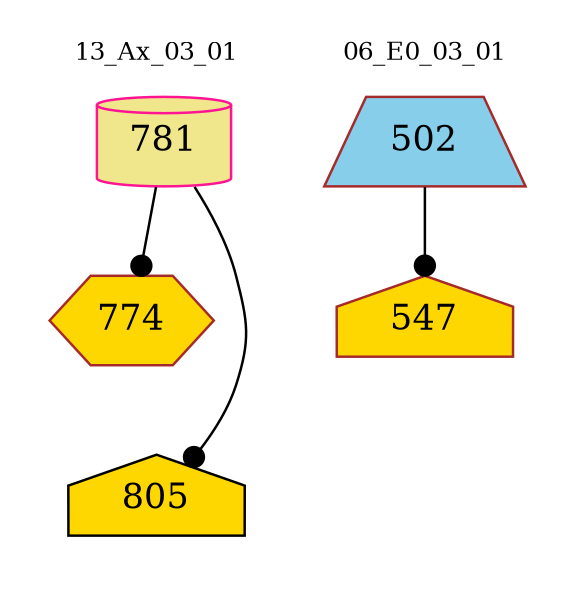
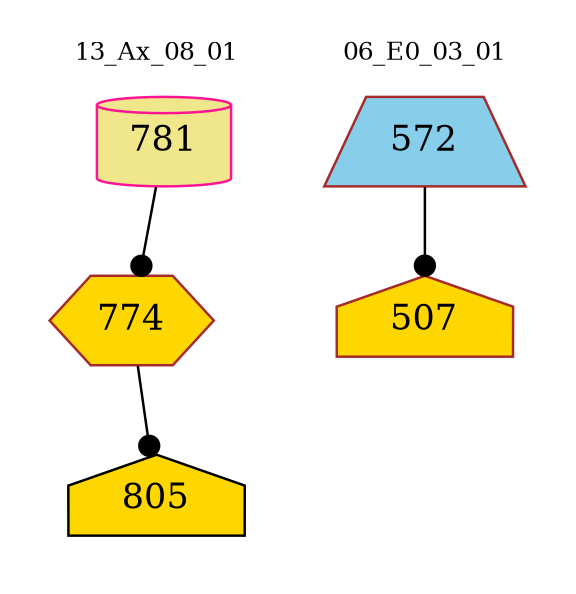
(157, 53) -> (157, 53)
(425, 142) -> (425, 142)
(245, 318) -> (143, 401)
(425, 321) -> (425, 321)
